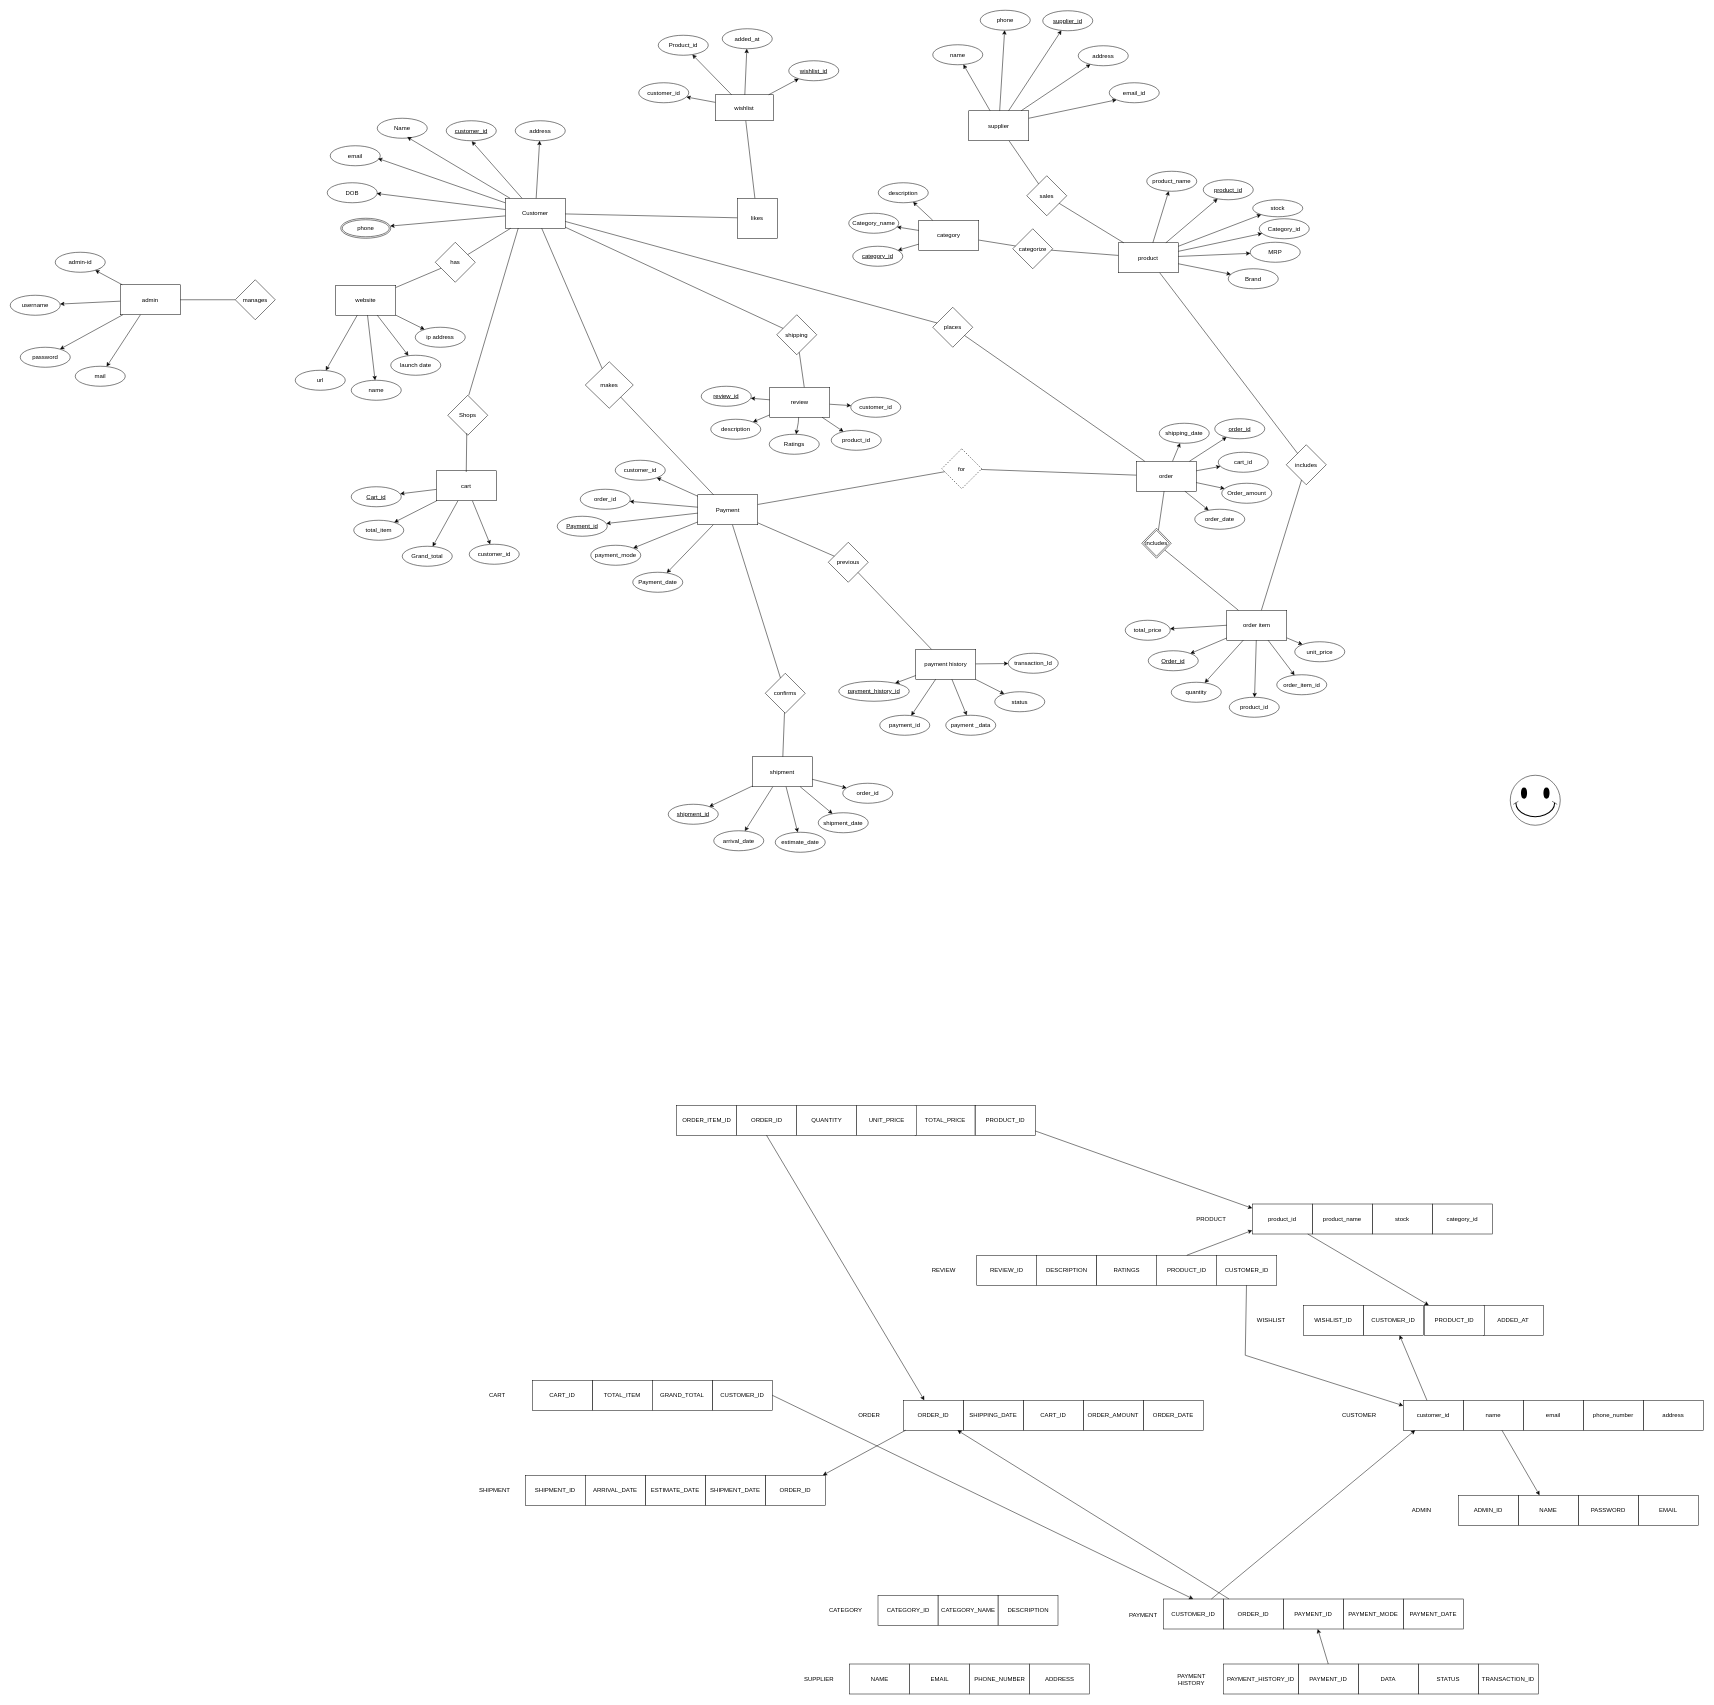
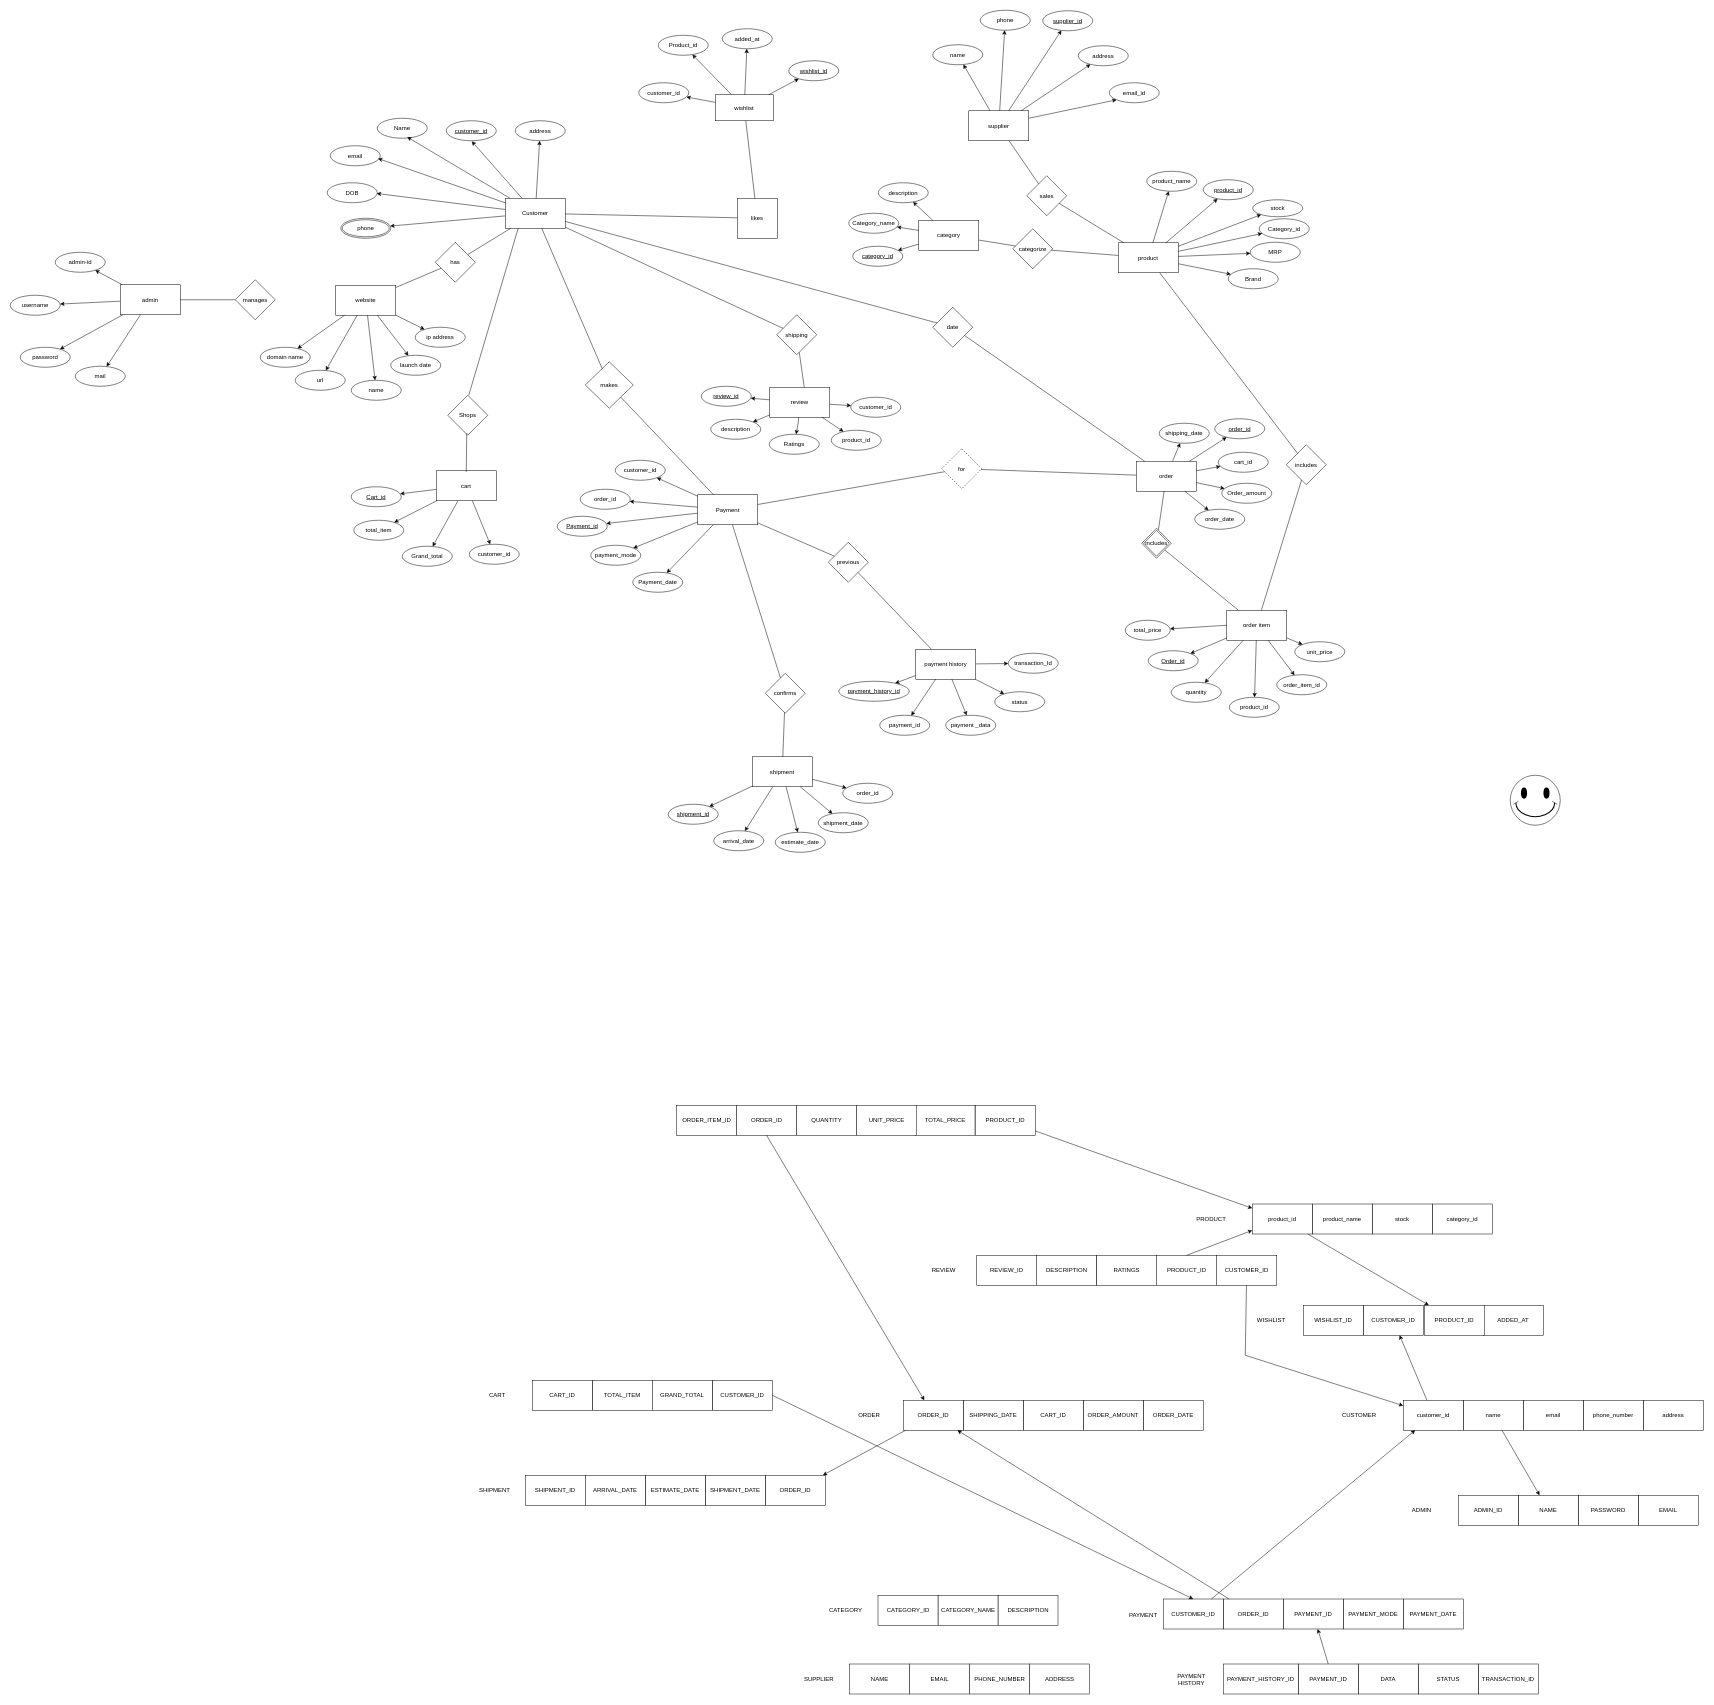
(953, 327) -> (953, 327)
none -> (302, 346)
none -> (285, 357)
